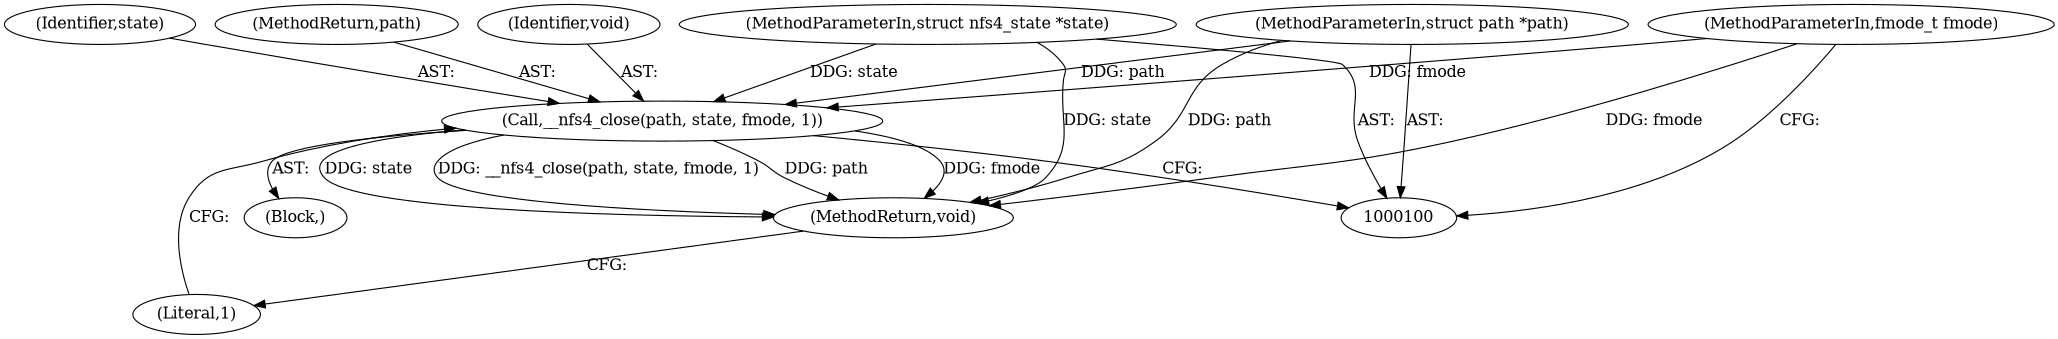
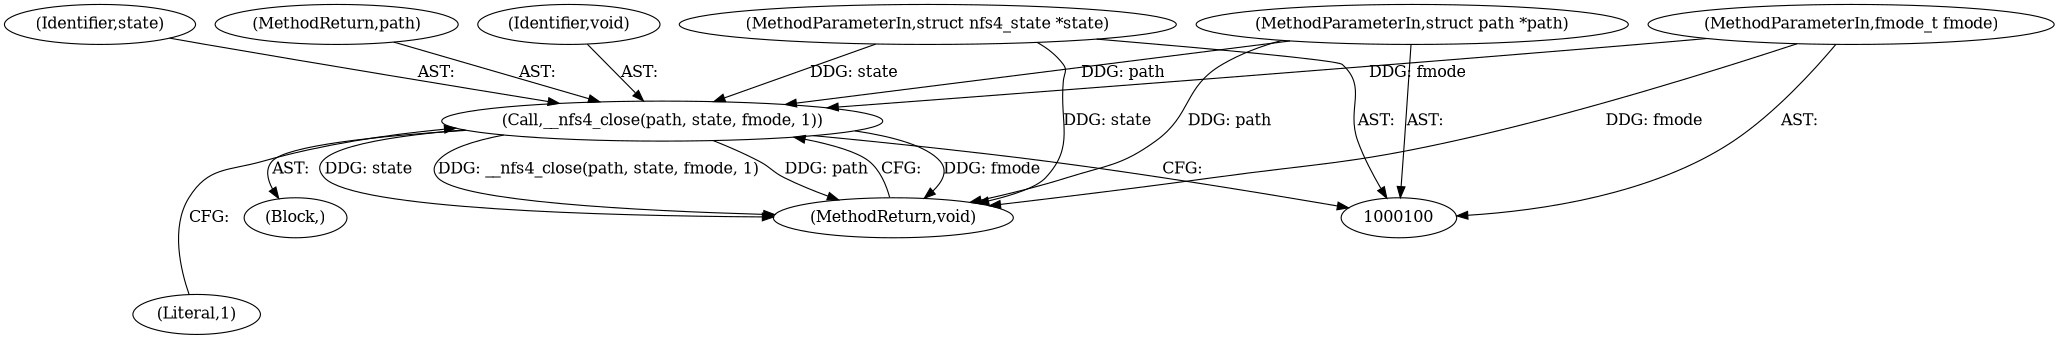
(1802, 121) -> (1802, 121)
(534, 268) -> (858, 155)
